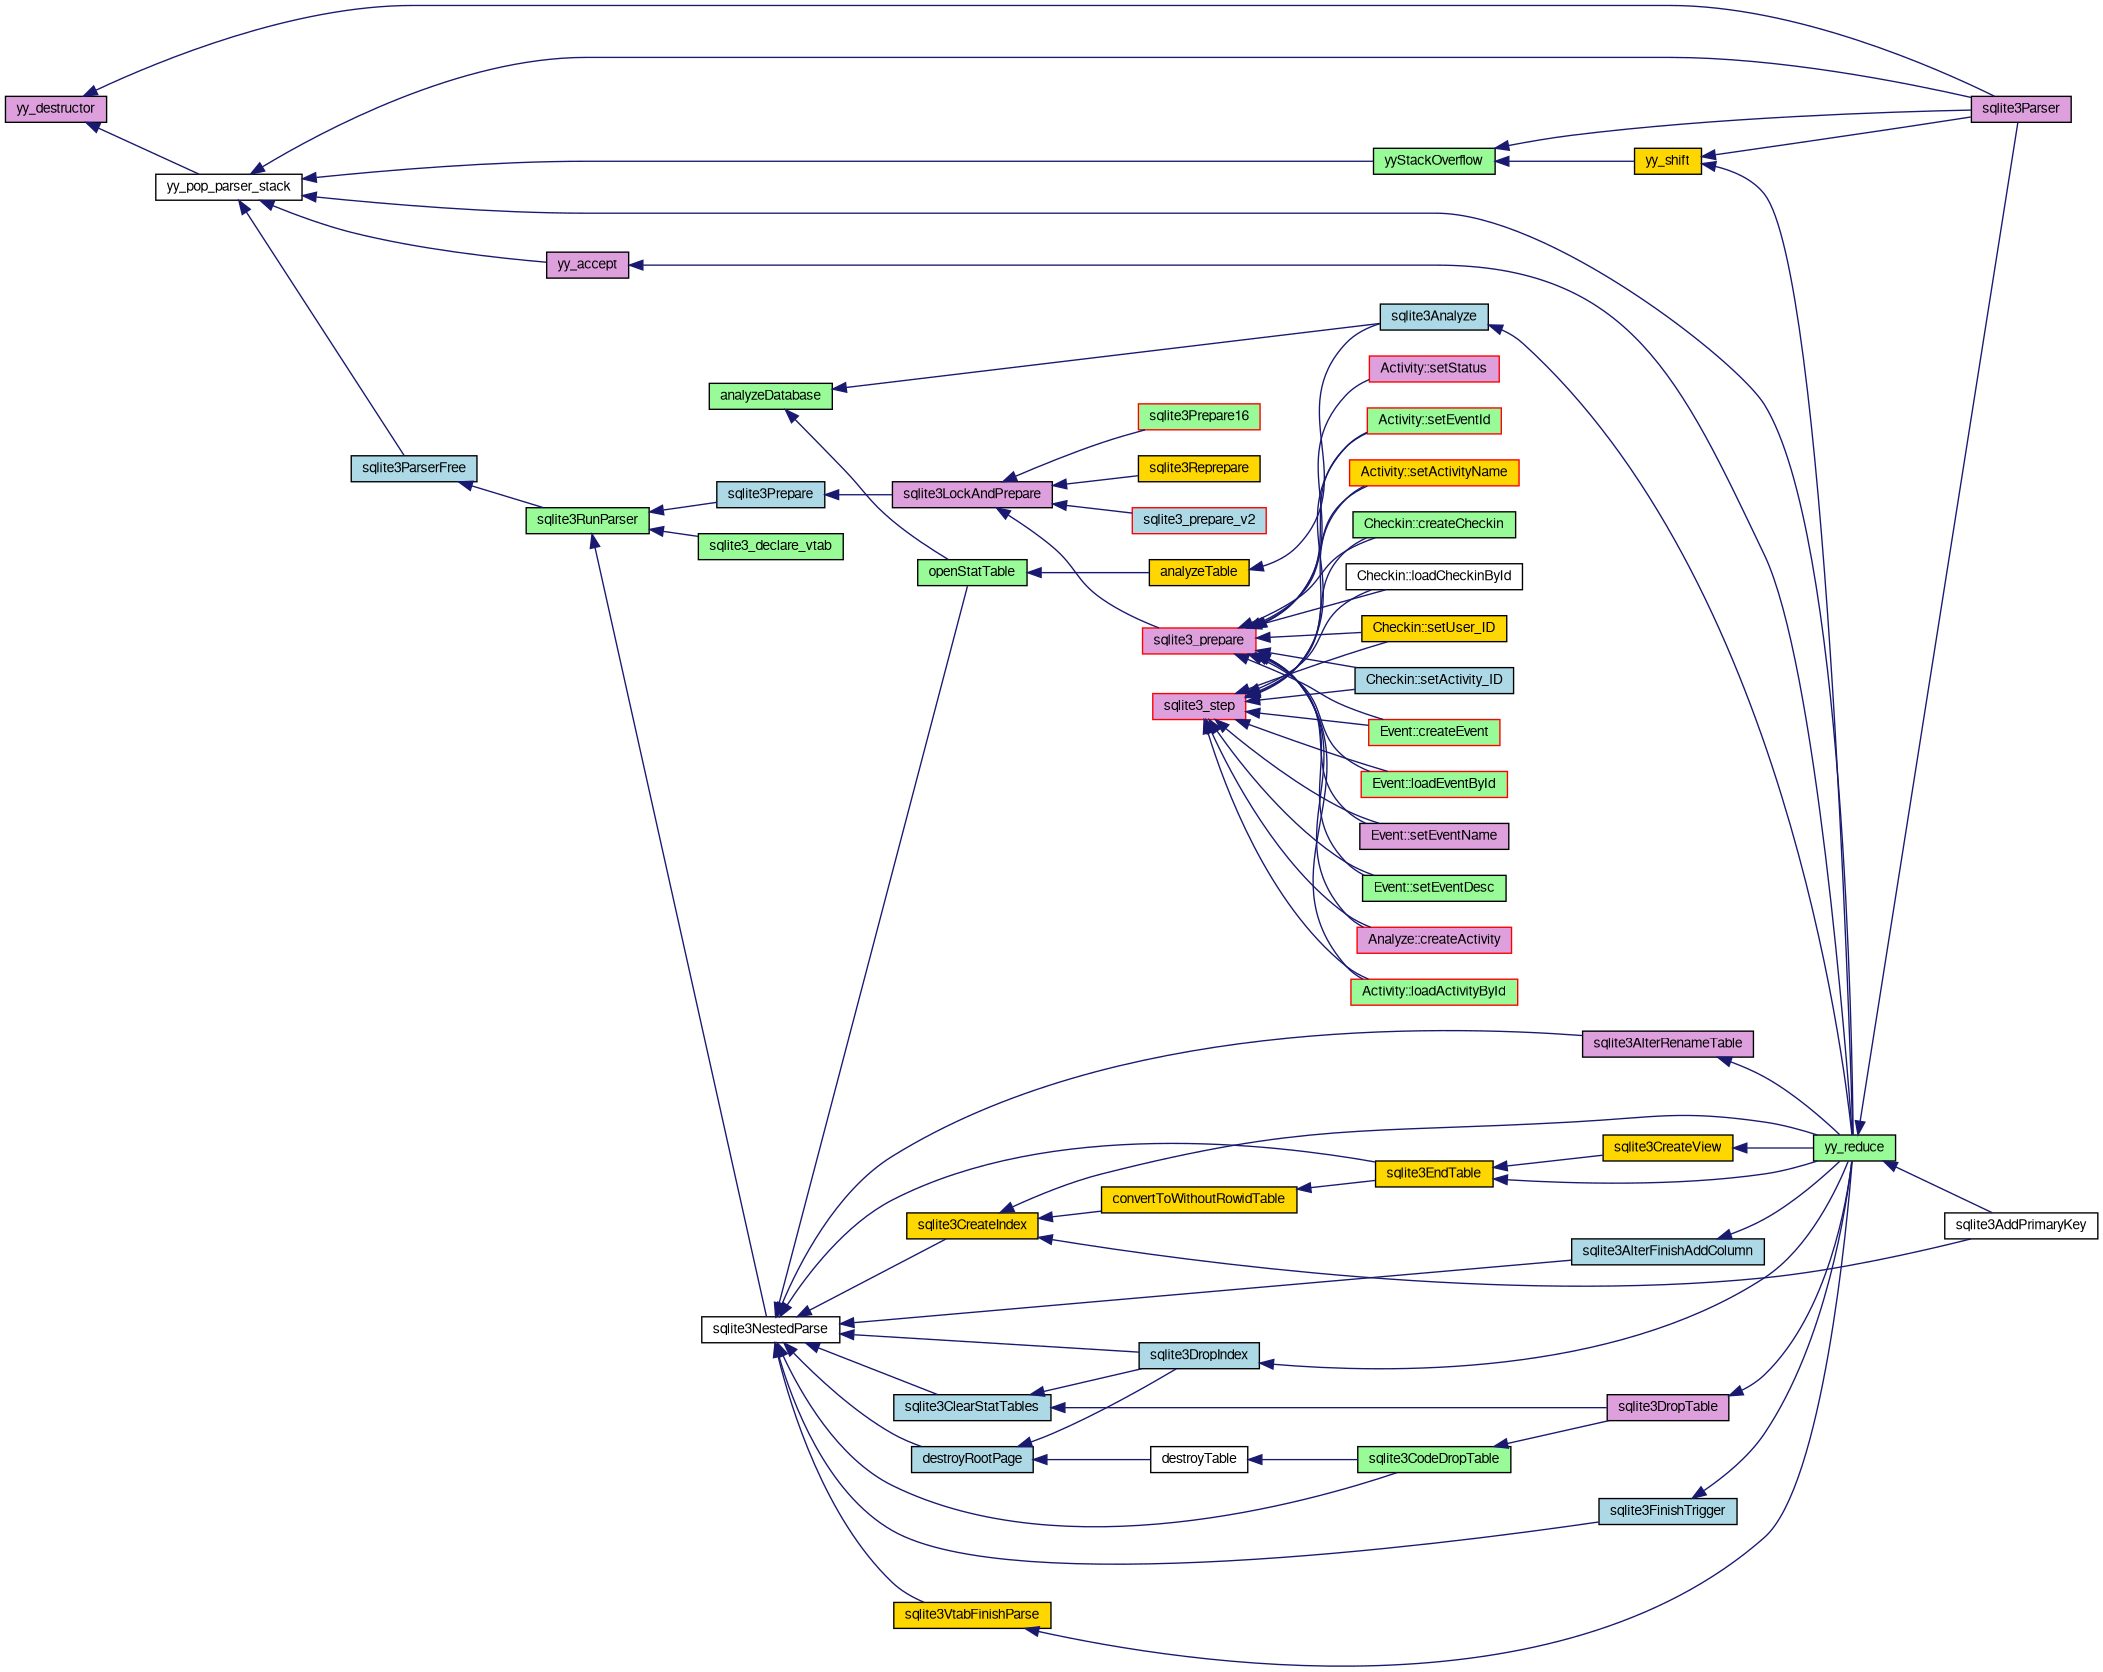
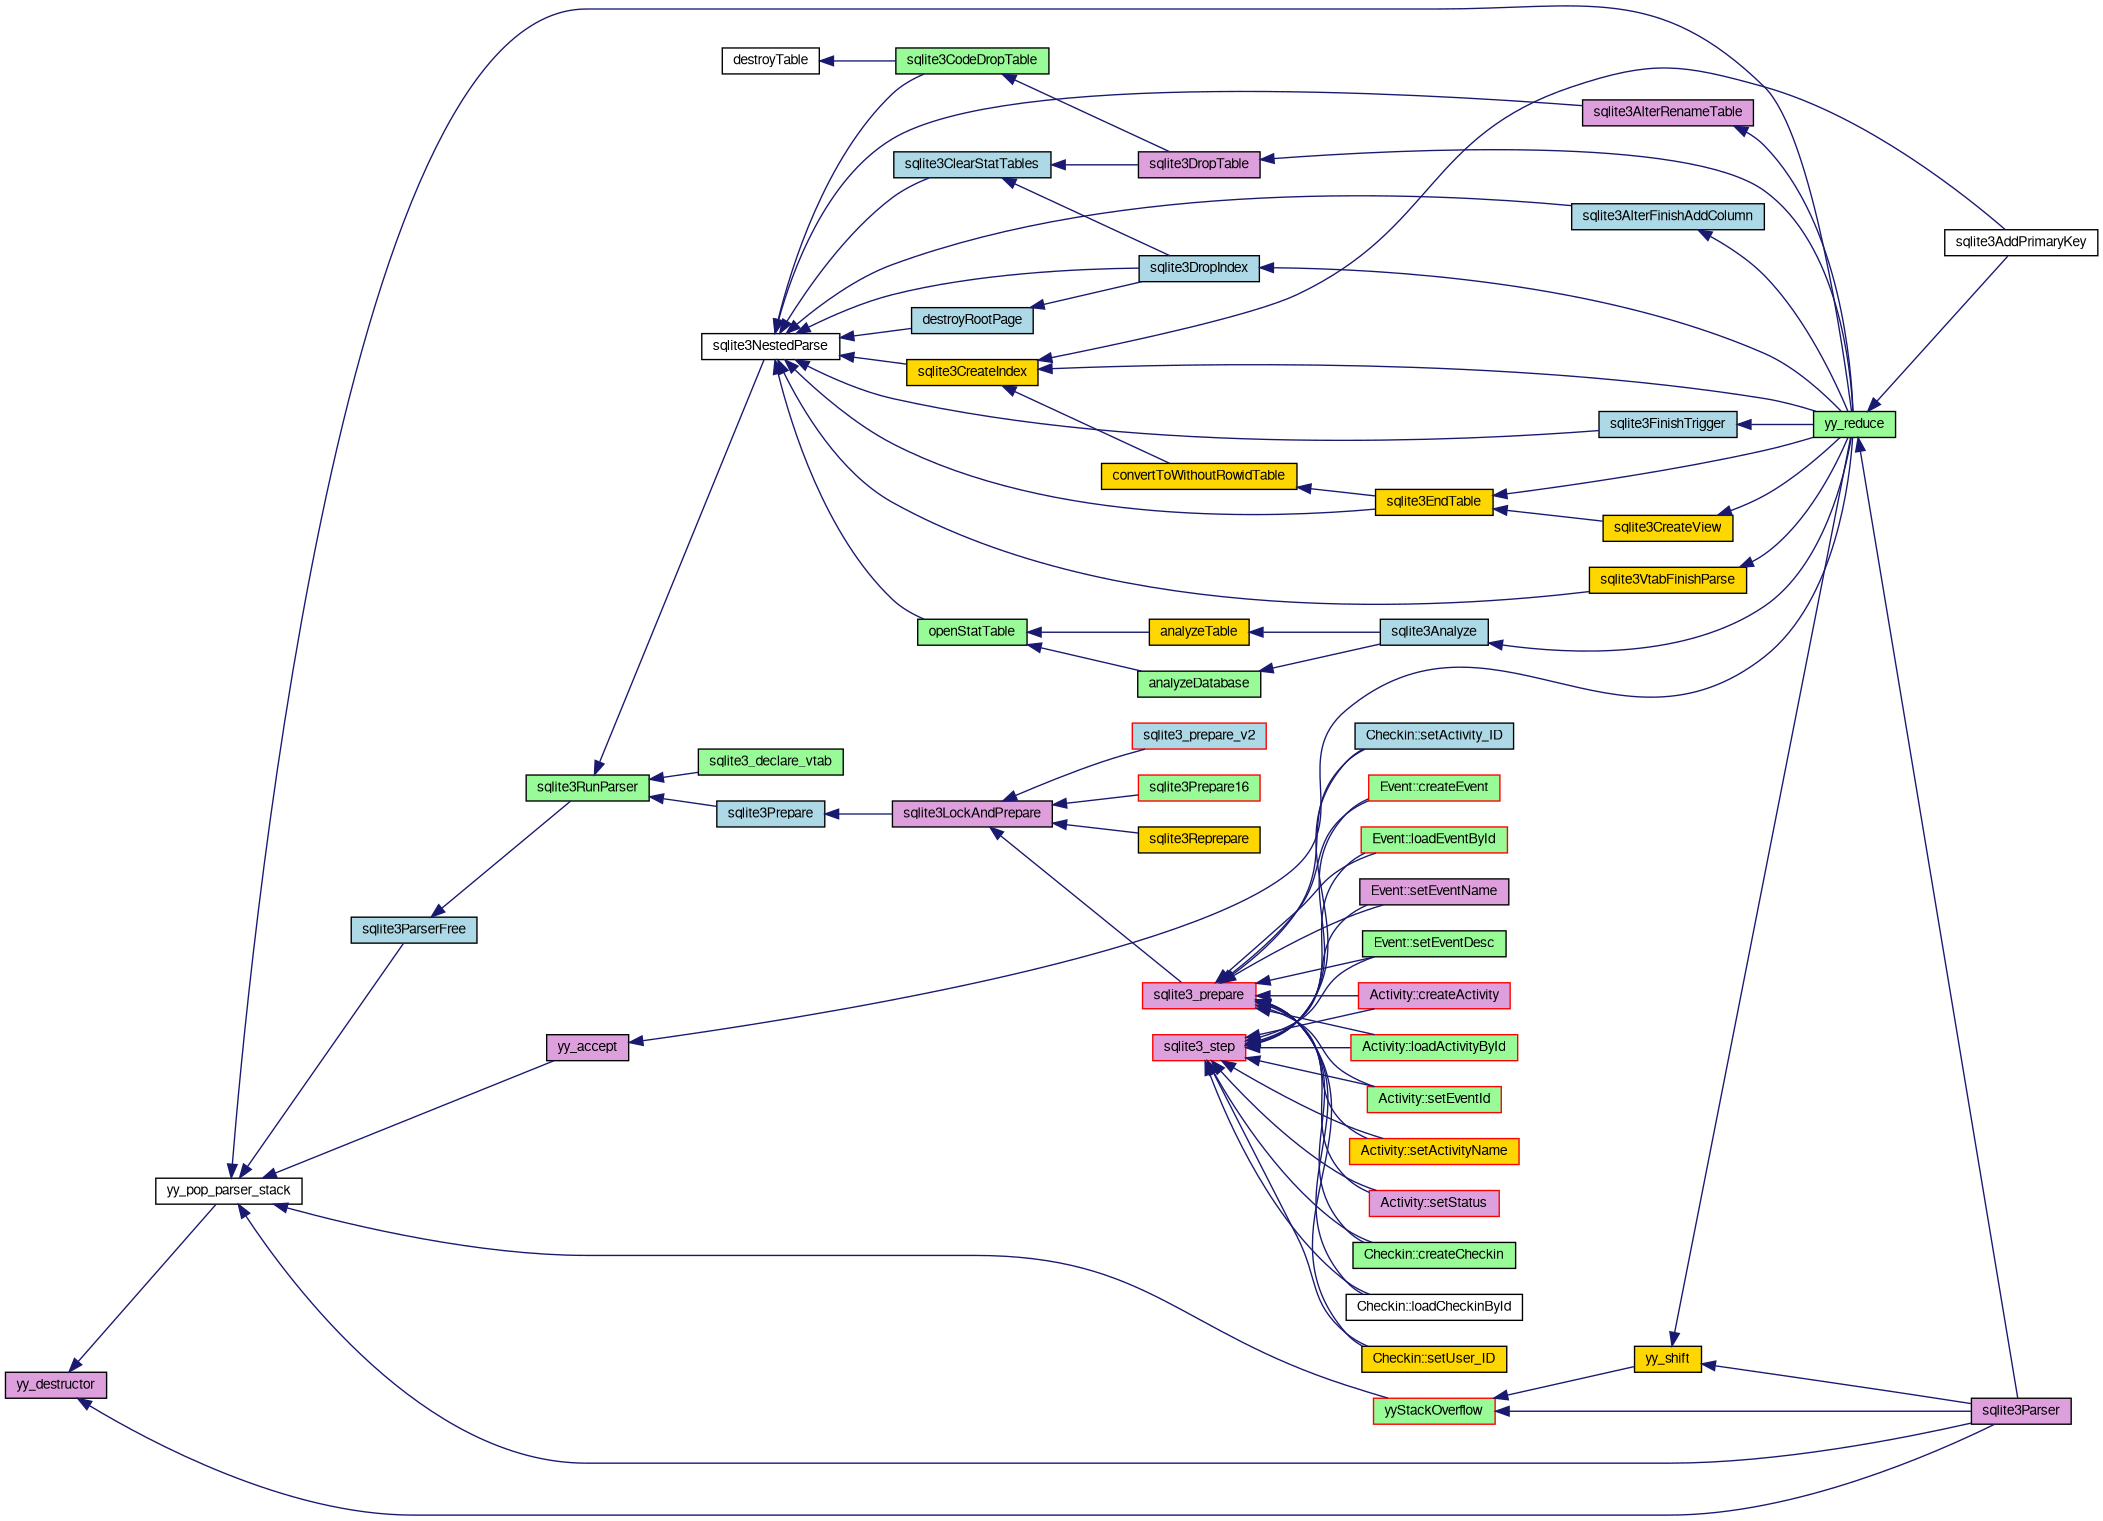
(1434, 161) -> (1434, 1411)
(874, 503) -> (1091, 659)
(1434, 940) -> (1434, 996)
none -> (1292, 1140)
(1099, 1460) -> none
